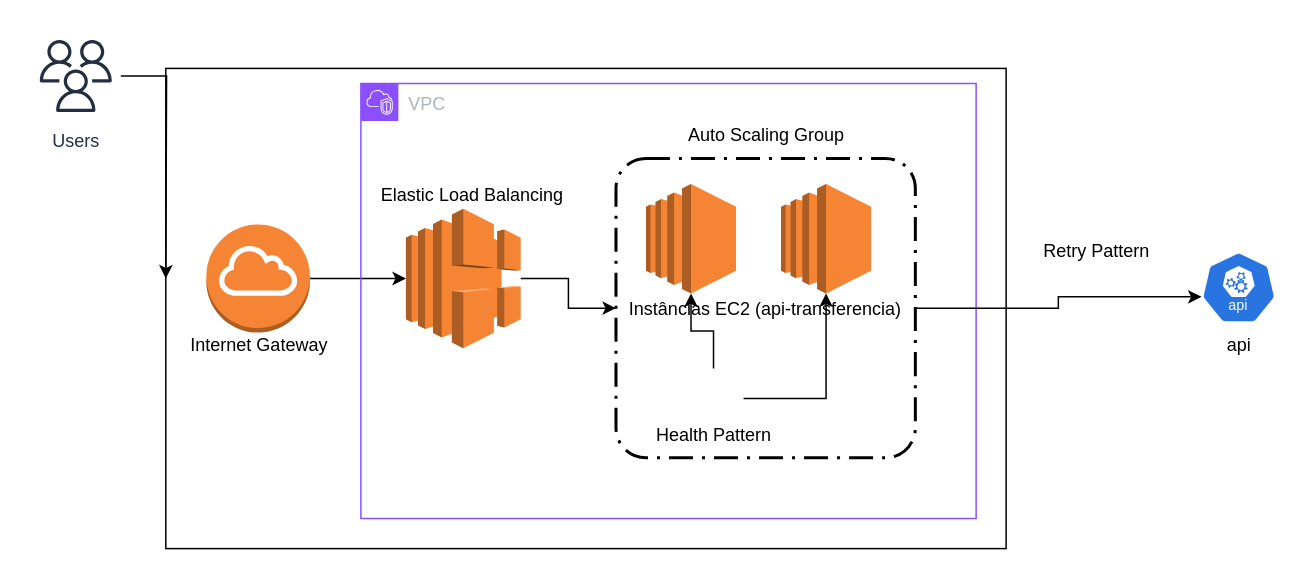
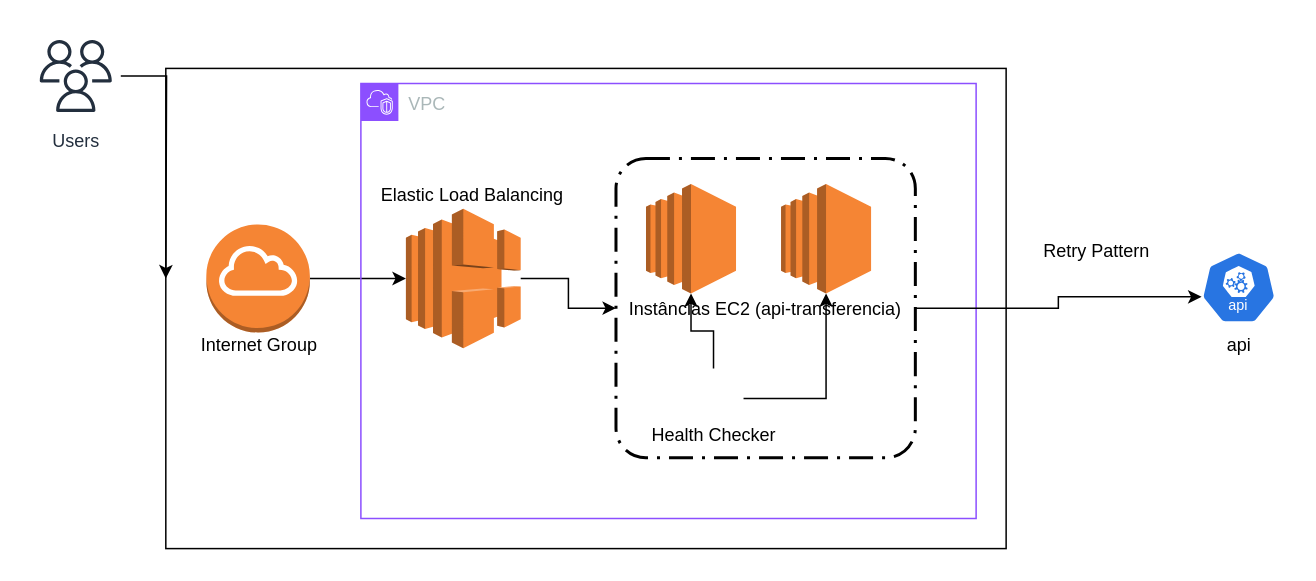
(765, 136) -> none
(260, 346) -> (260, 346)
(714, 436) -> (714, 436)
